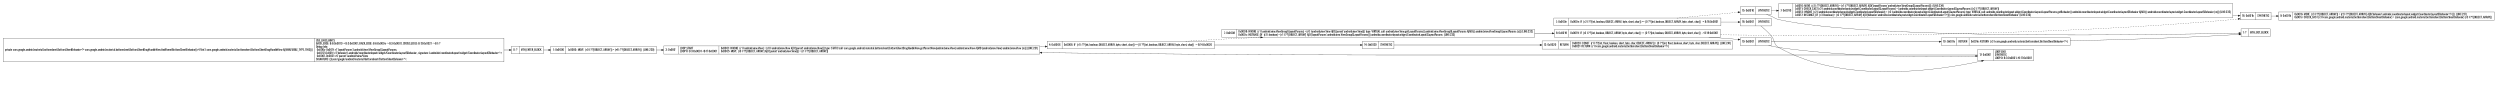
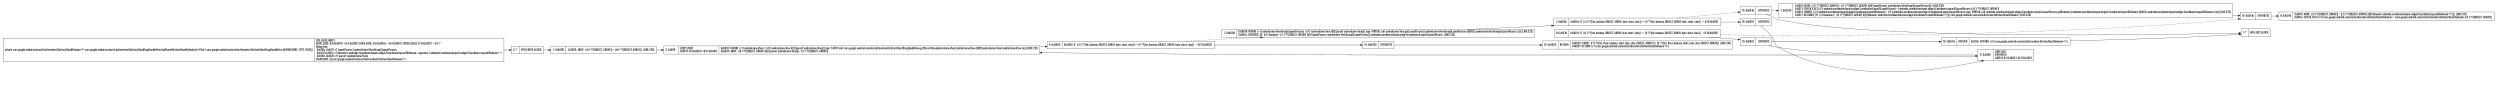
(1543, 33) -> (1510, 28)
